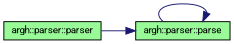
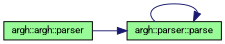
(52, 31) -> (48, 31)
